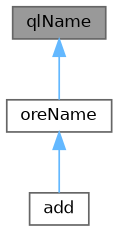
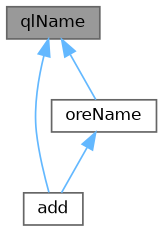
none -> (36, 124)
